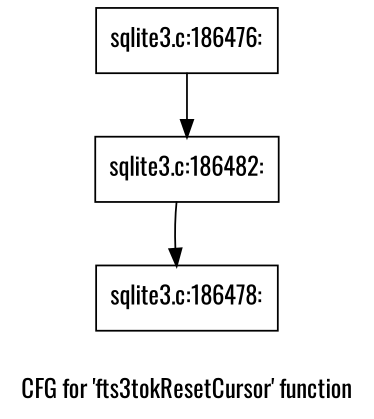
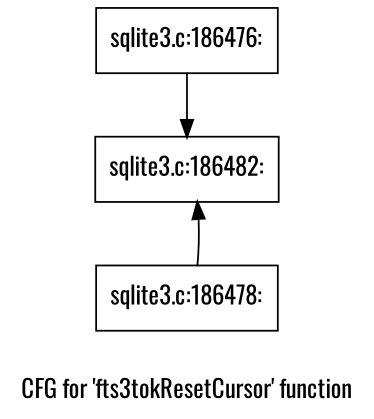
(175, 225) -> (199, 243)
